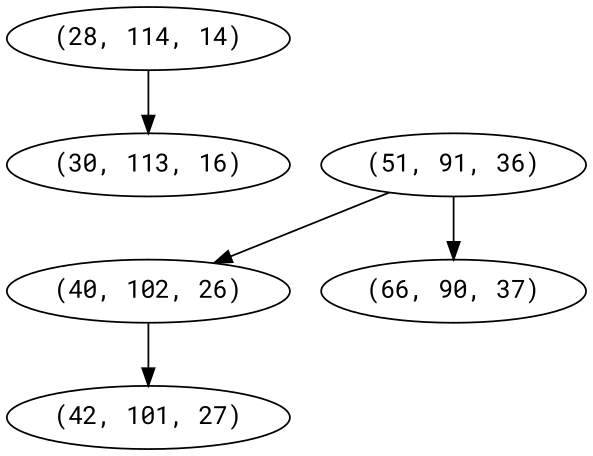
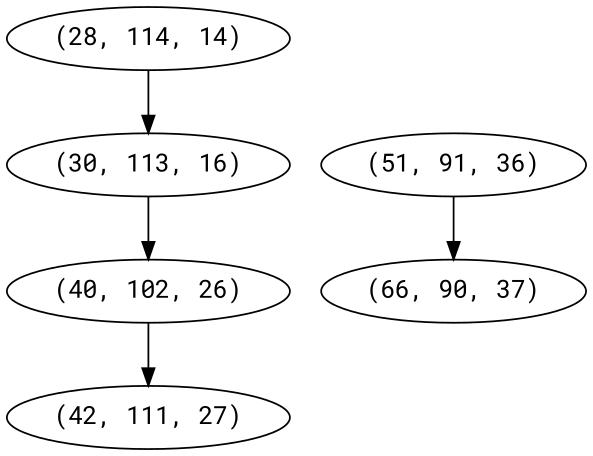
(310, 225) -> (148, 219)
(148, 417) -> (148, 417)
